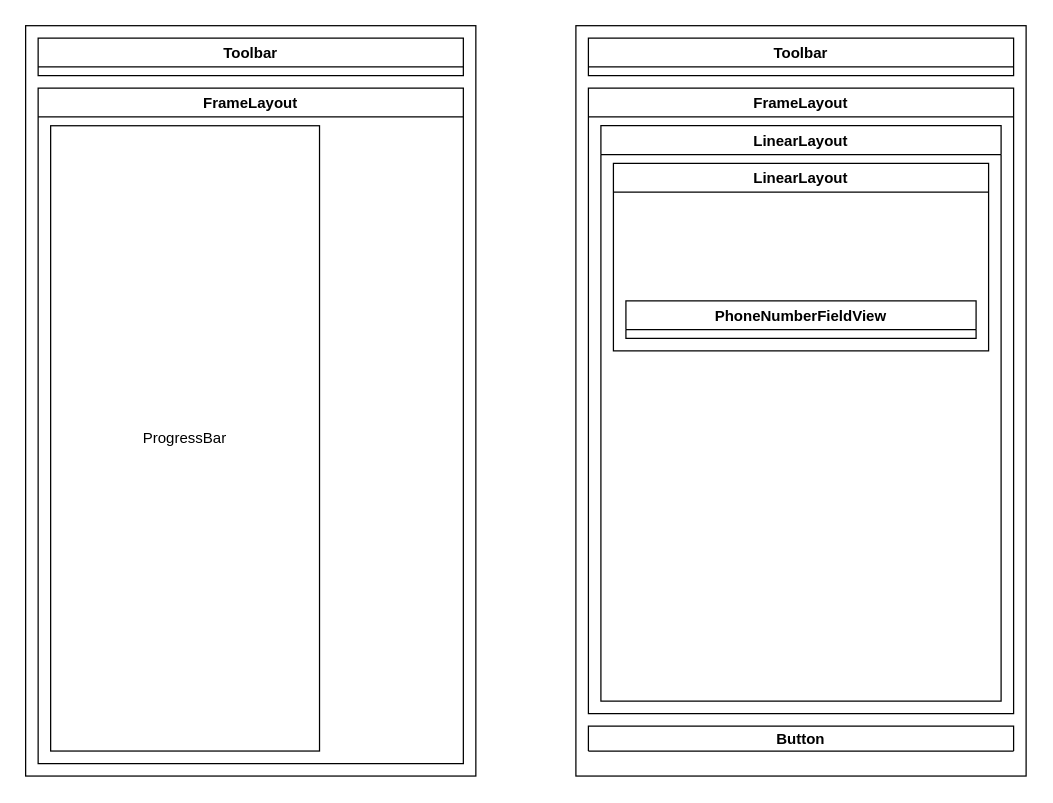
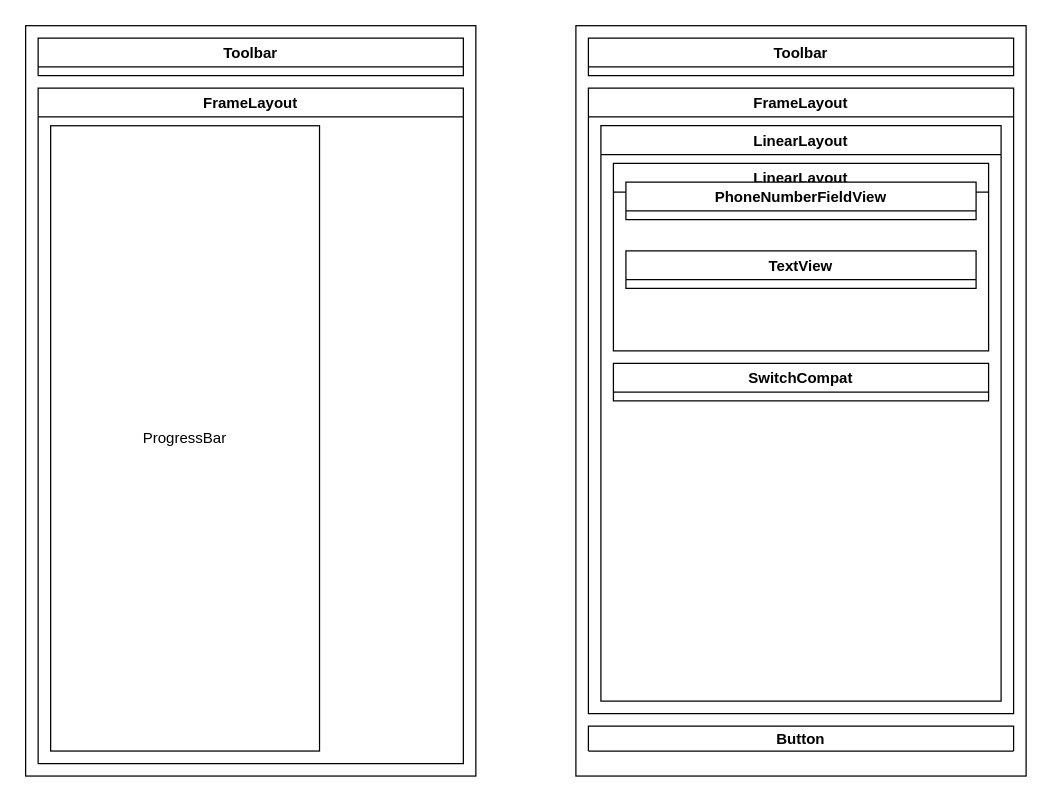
none -> (801, 269)
(801, 319) -> (801, 201)
none -> (801, 382)
